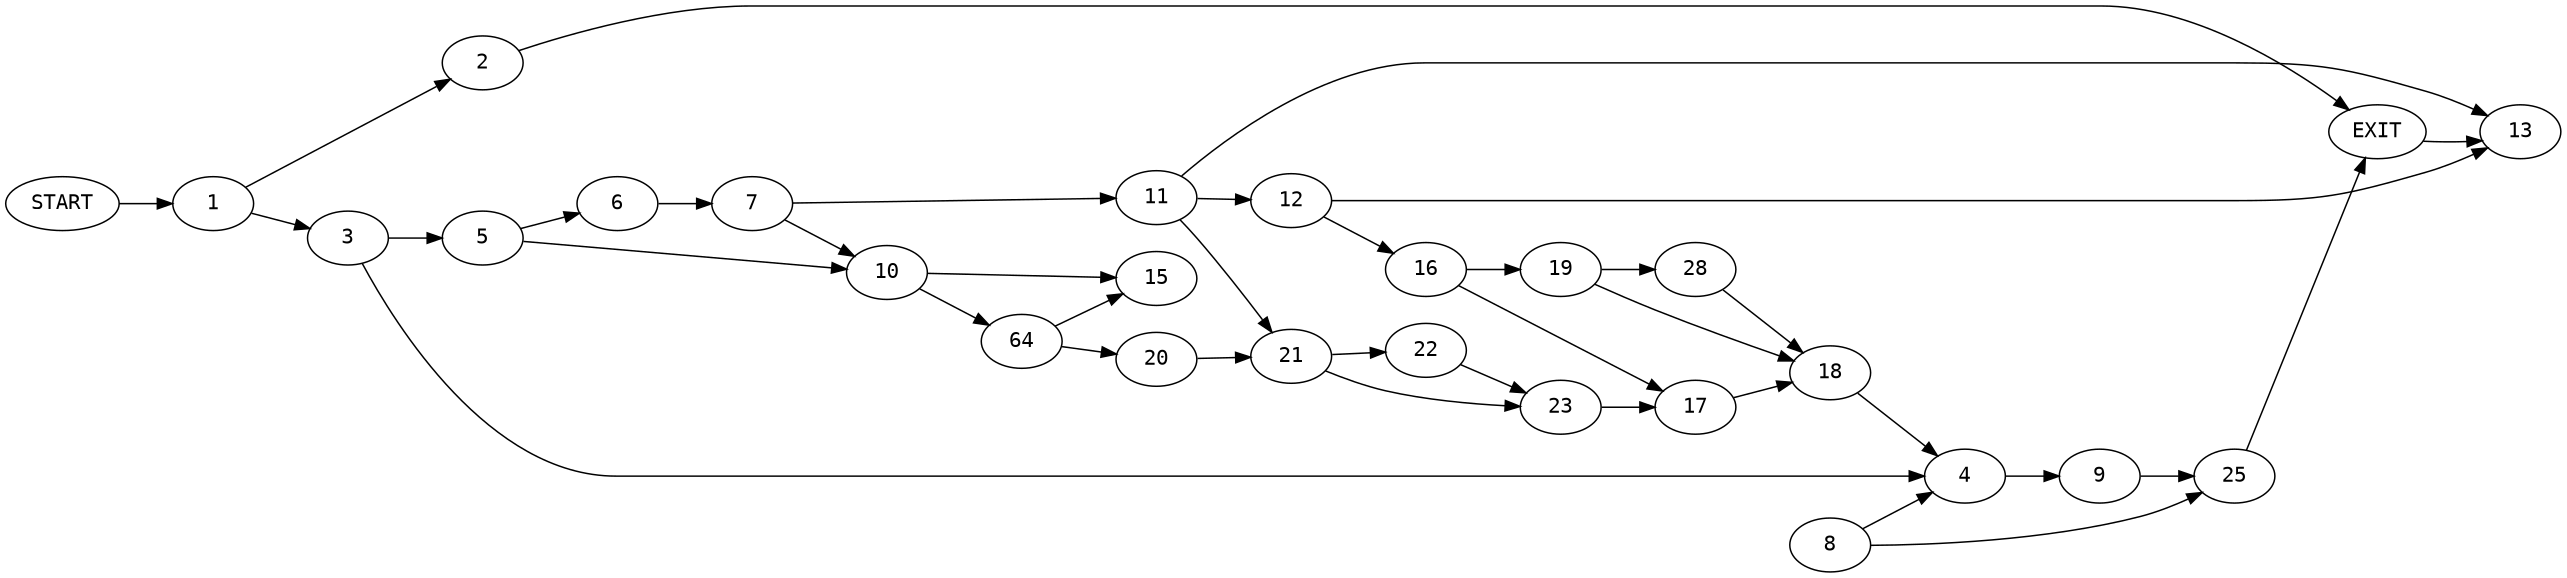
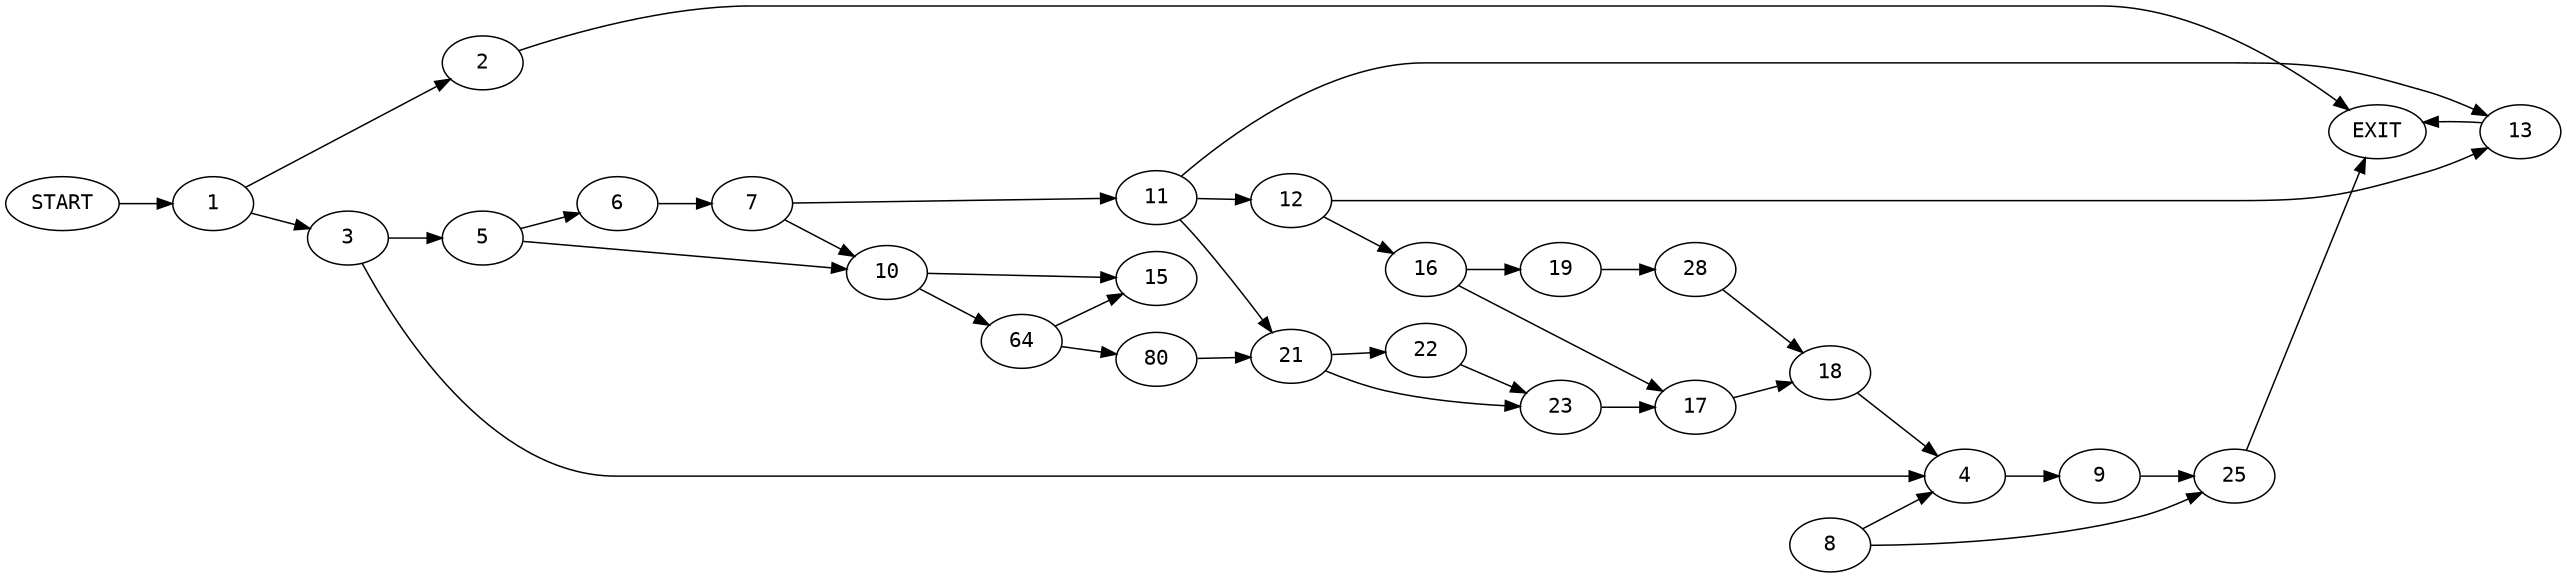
(2445, 142) -> (2460, 122)
(1686, 322) -> none
(1156, 359) -> (1156, 359)
